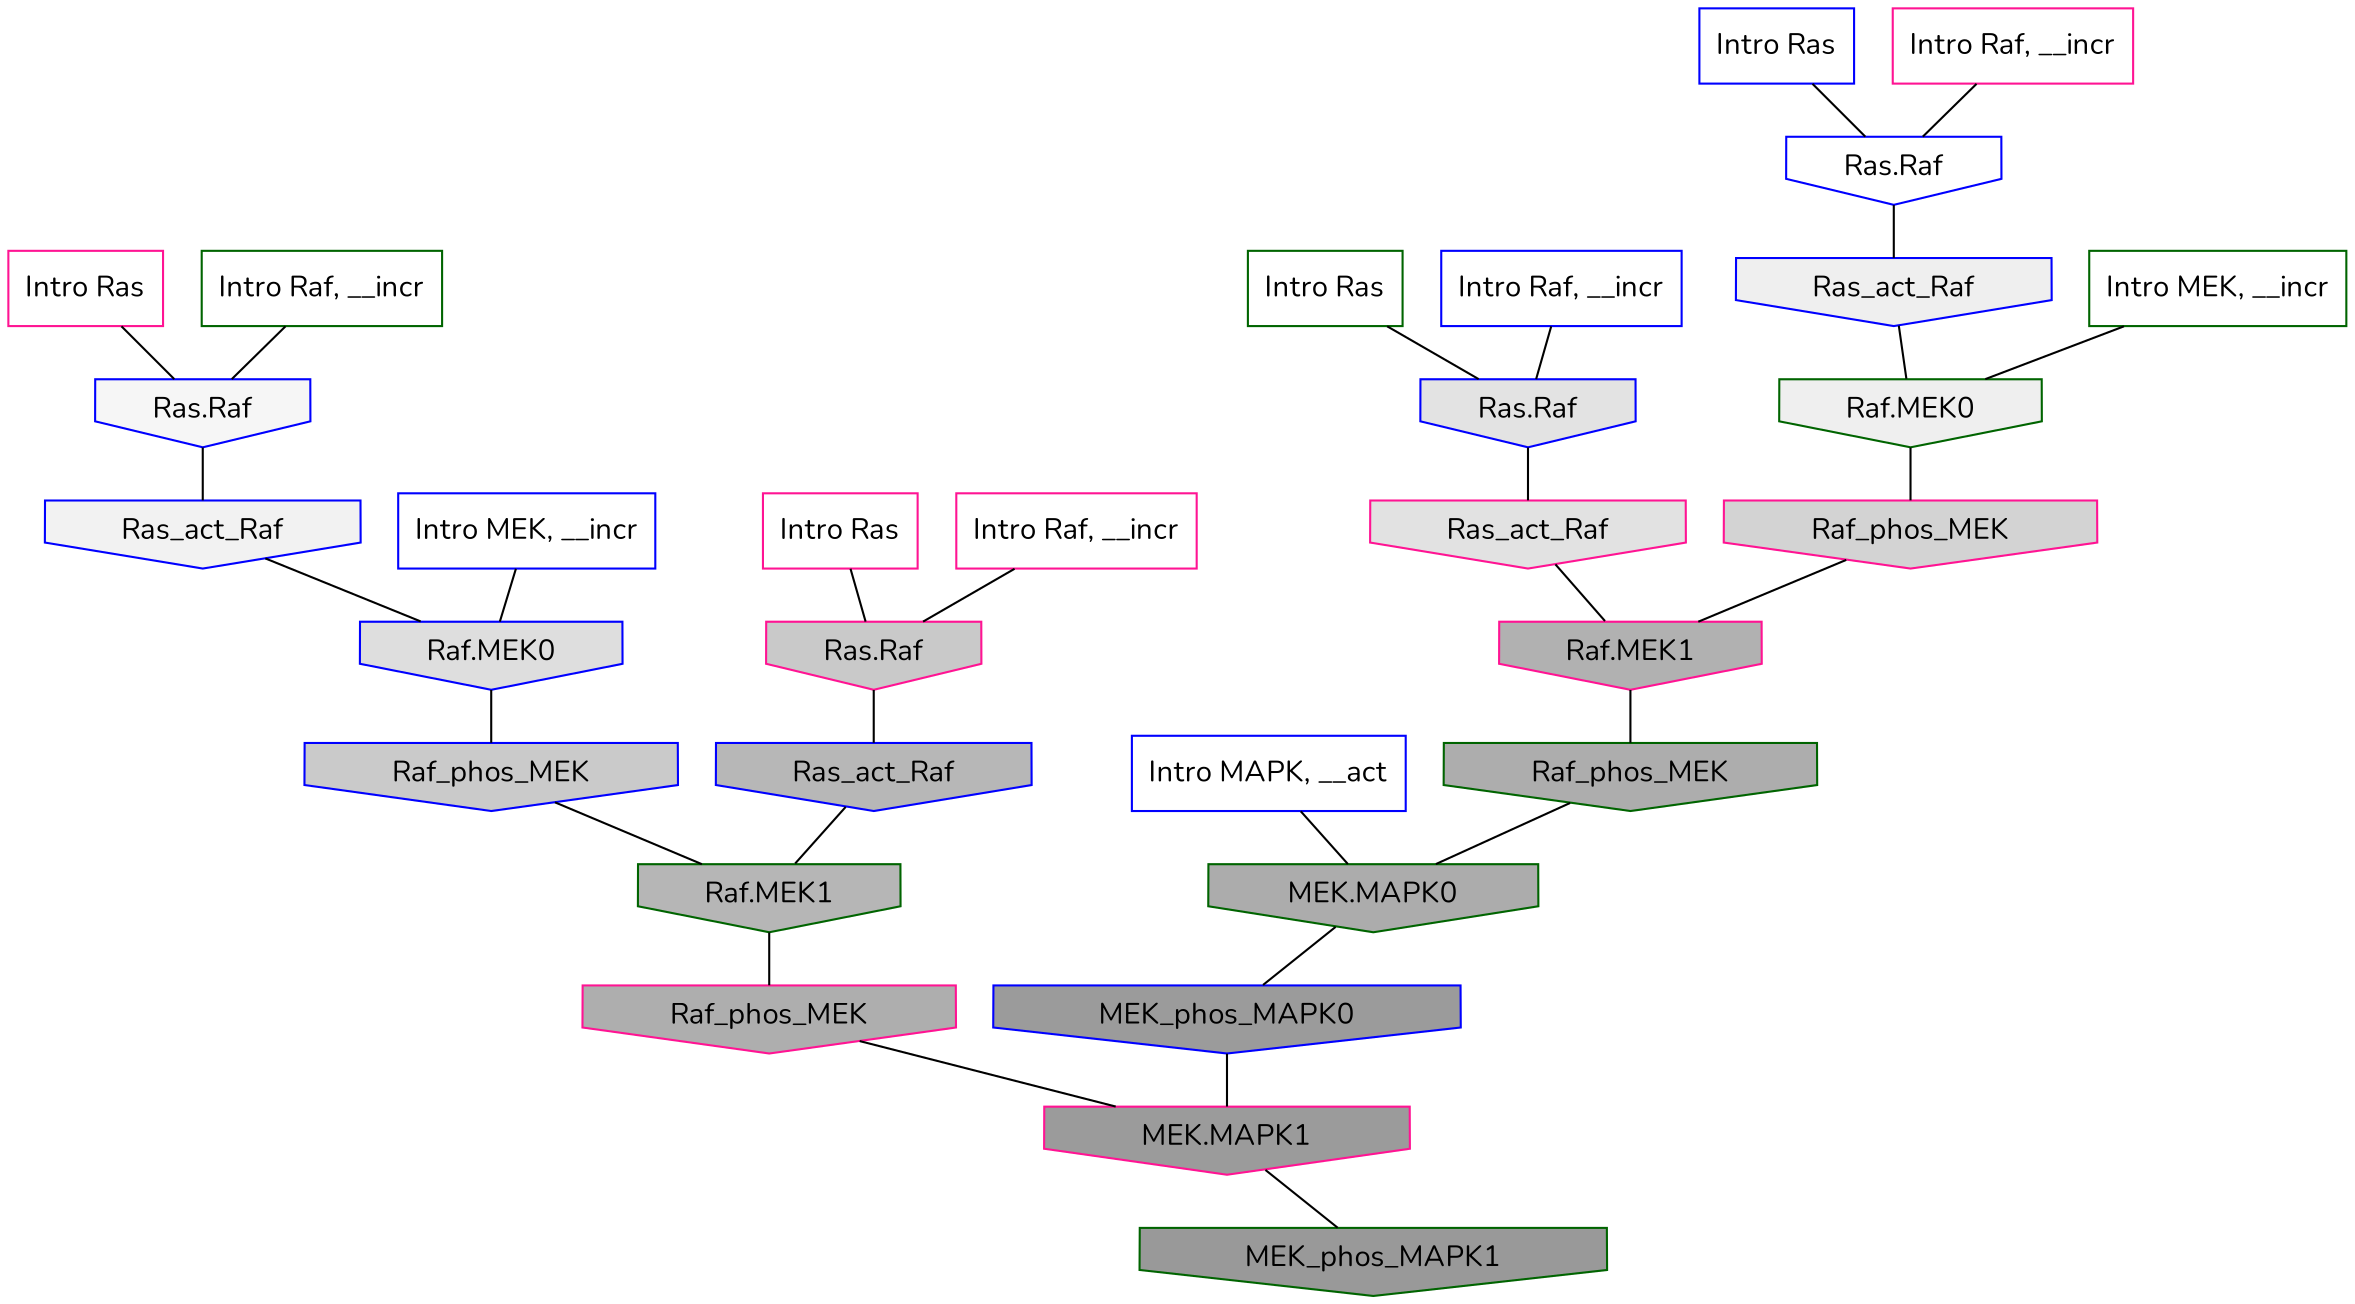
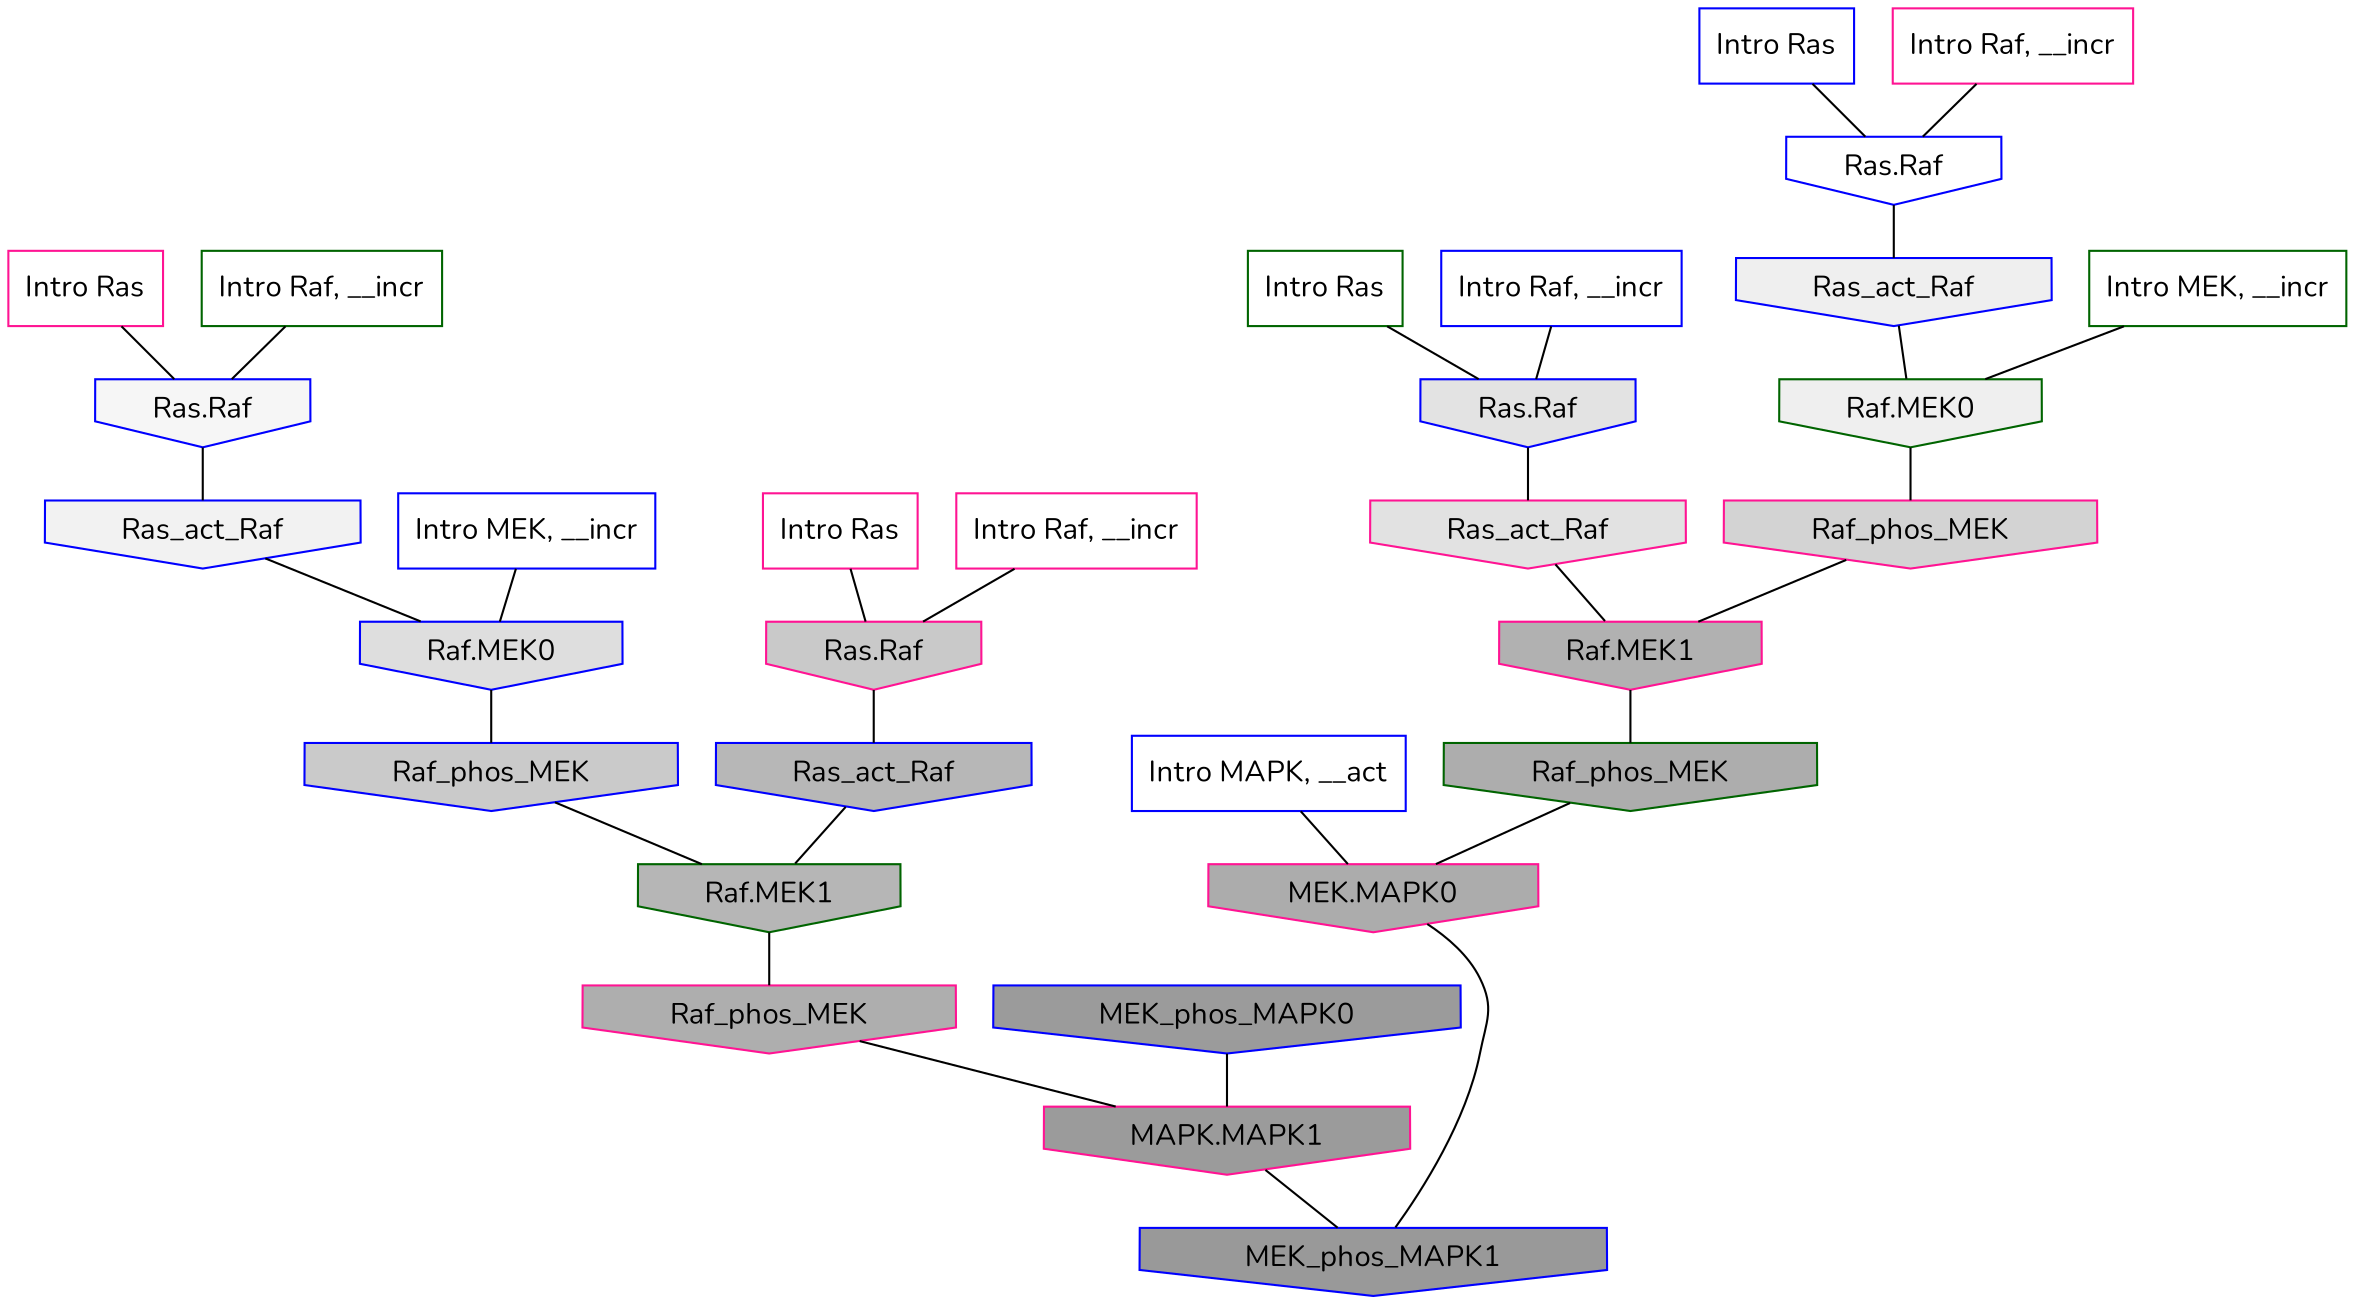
(1373, 895) -> (1373, 895)
(1299, 956) -> (1475, 1073)
(1227, 1137) -> (1227, 1137)
(1373, 1258) -> (1373, 1258)
